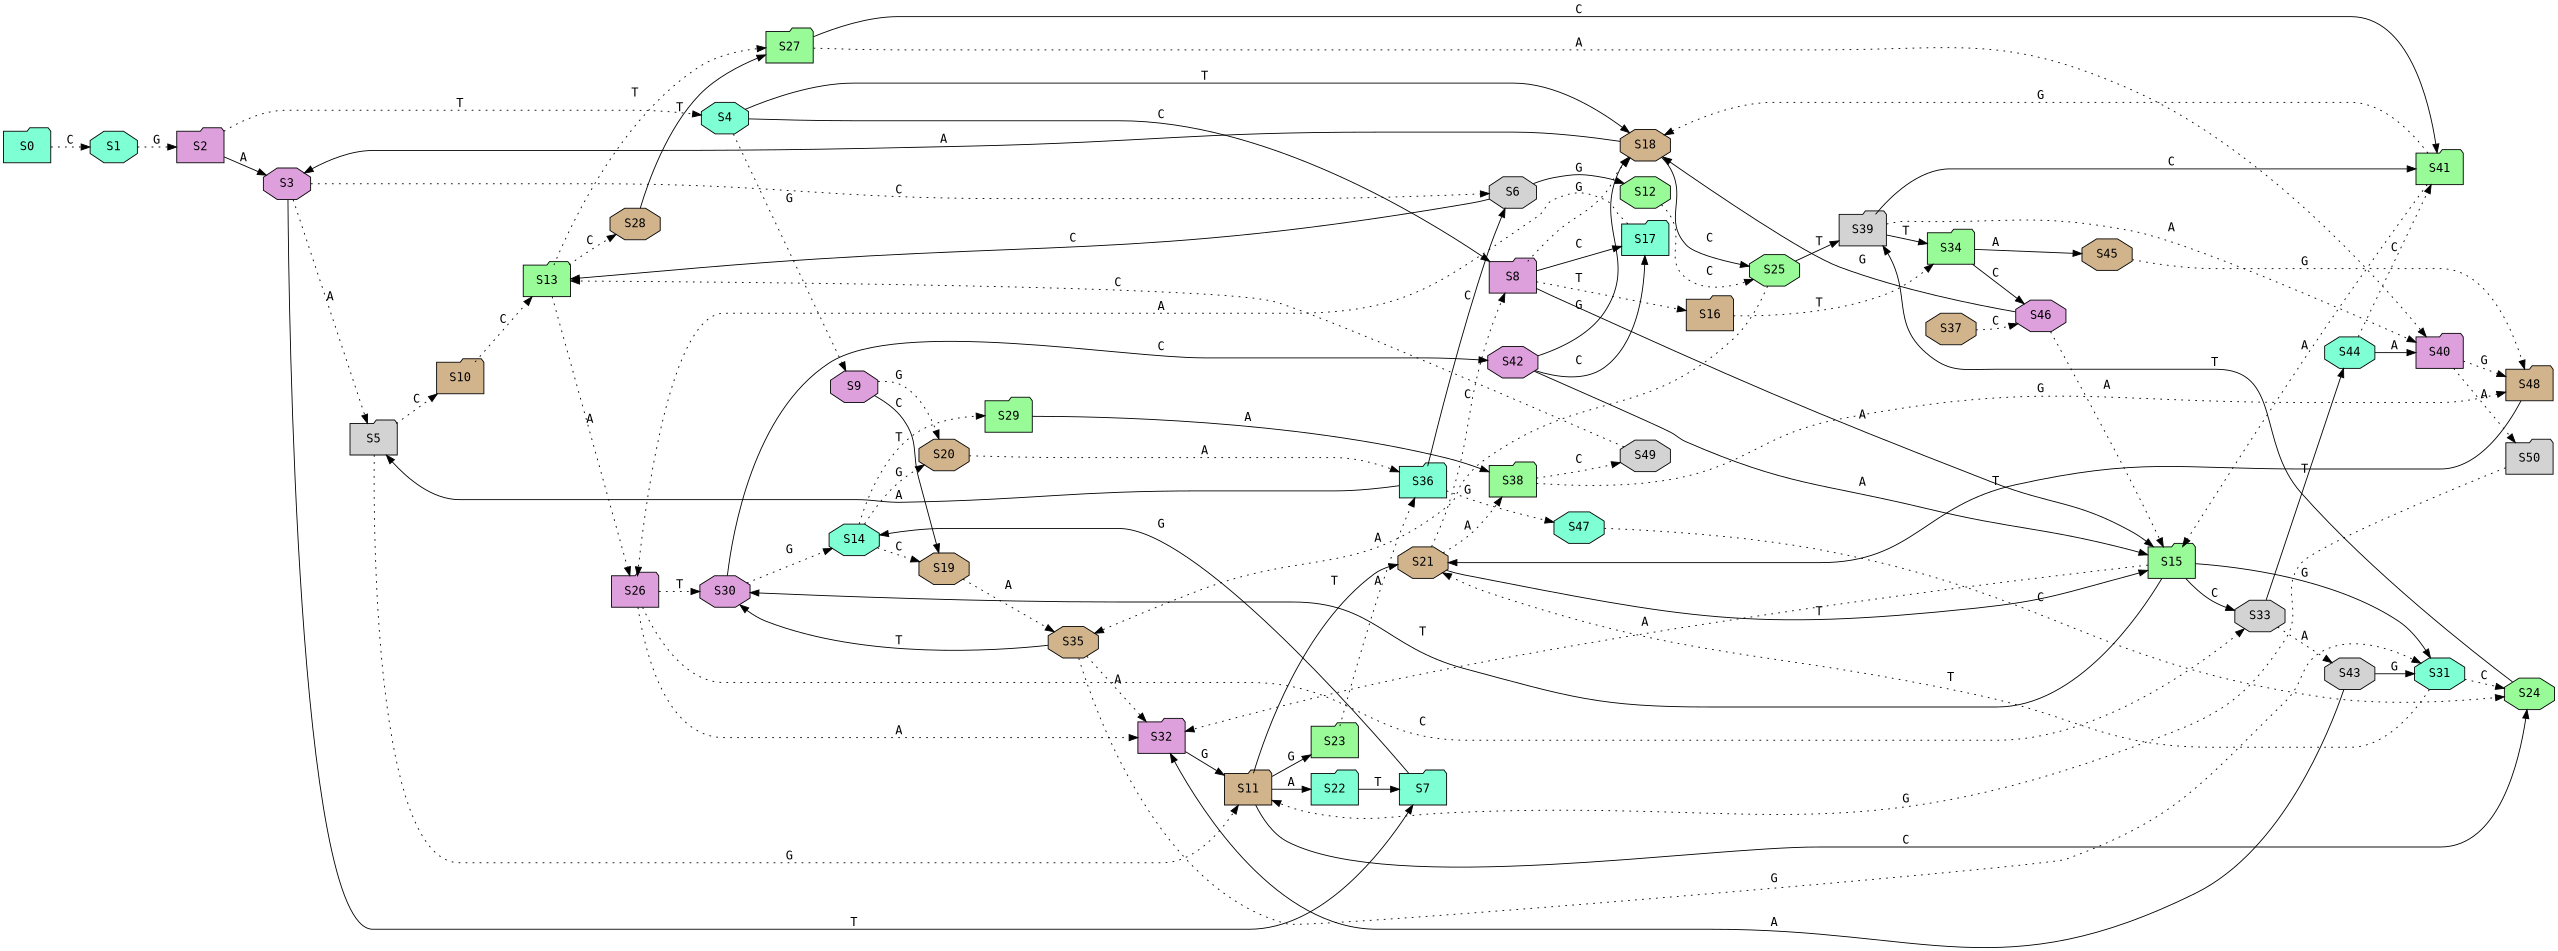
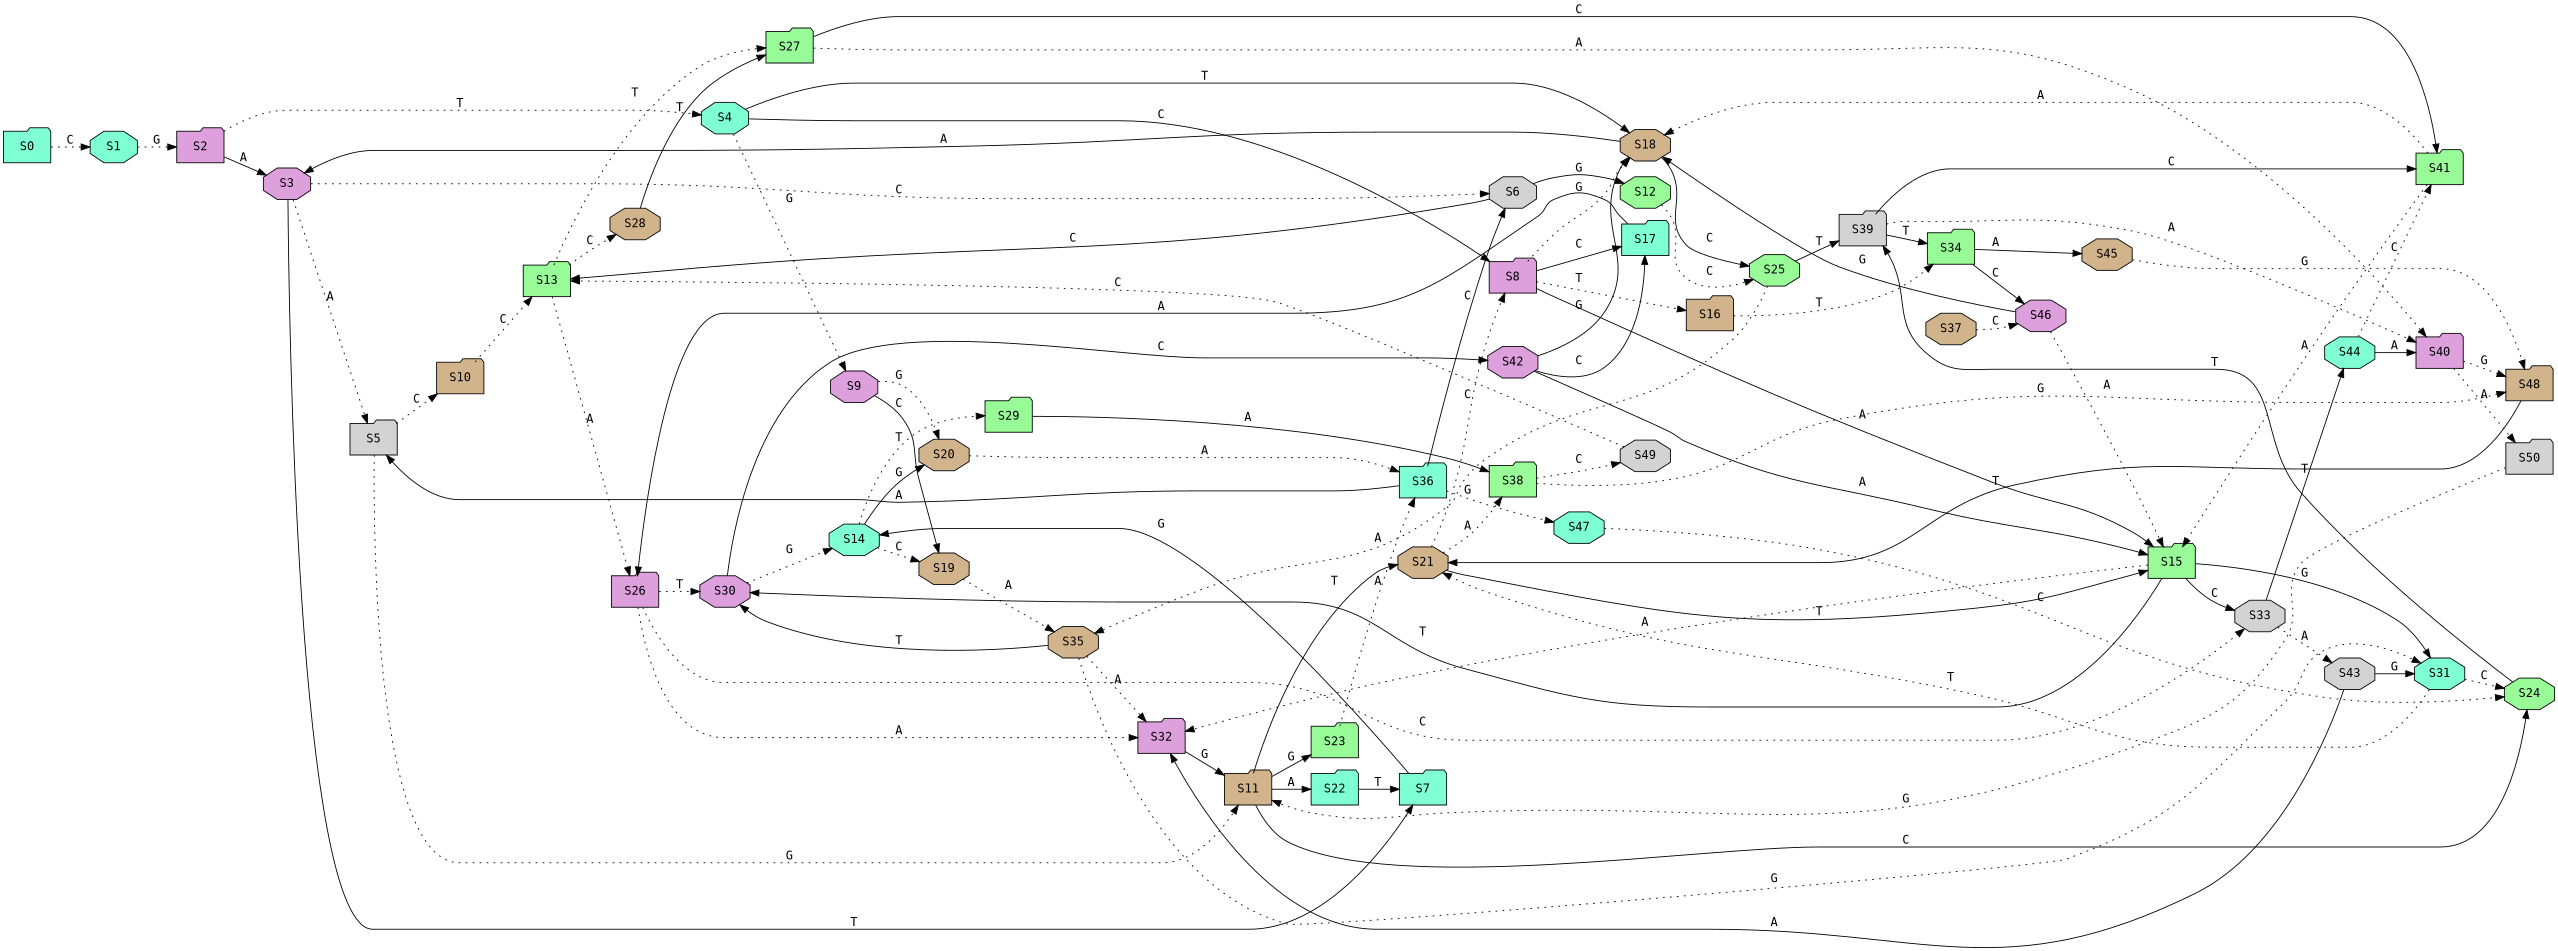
(2041, 96) -> (2041, 96)
(1060, 313) -> (1060, 313)
(887, 494) -> (887, 494)
